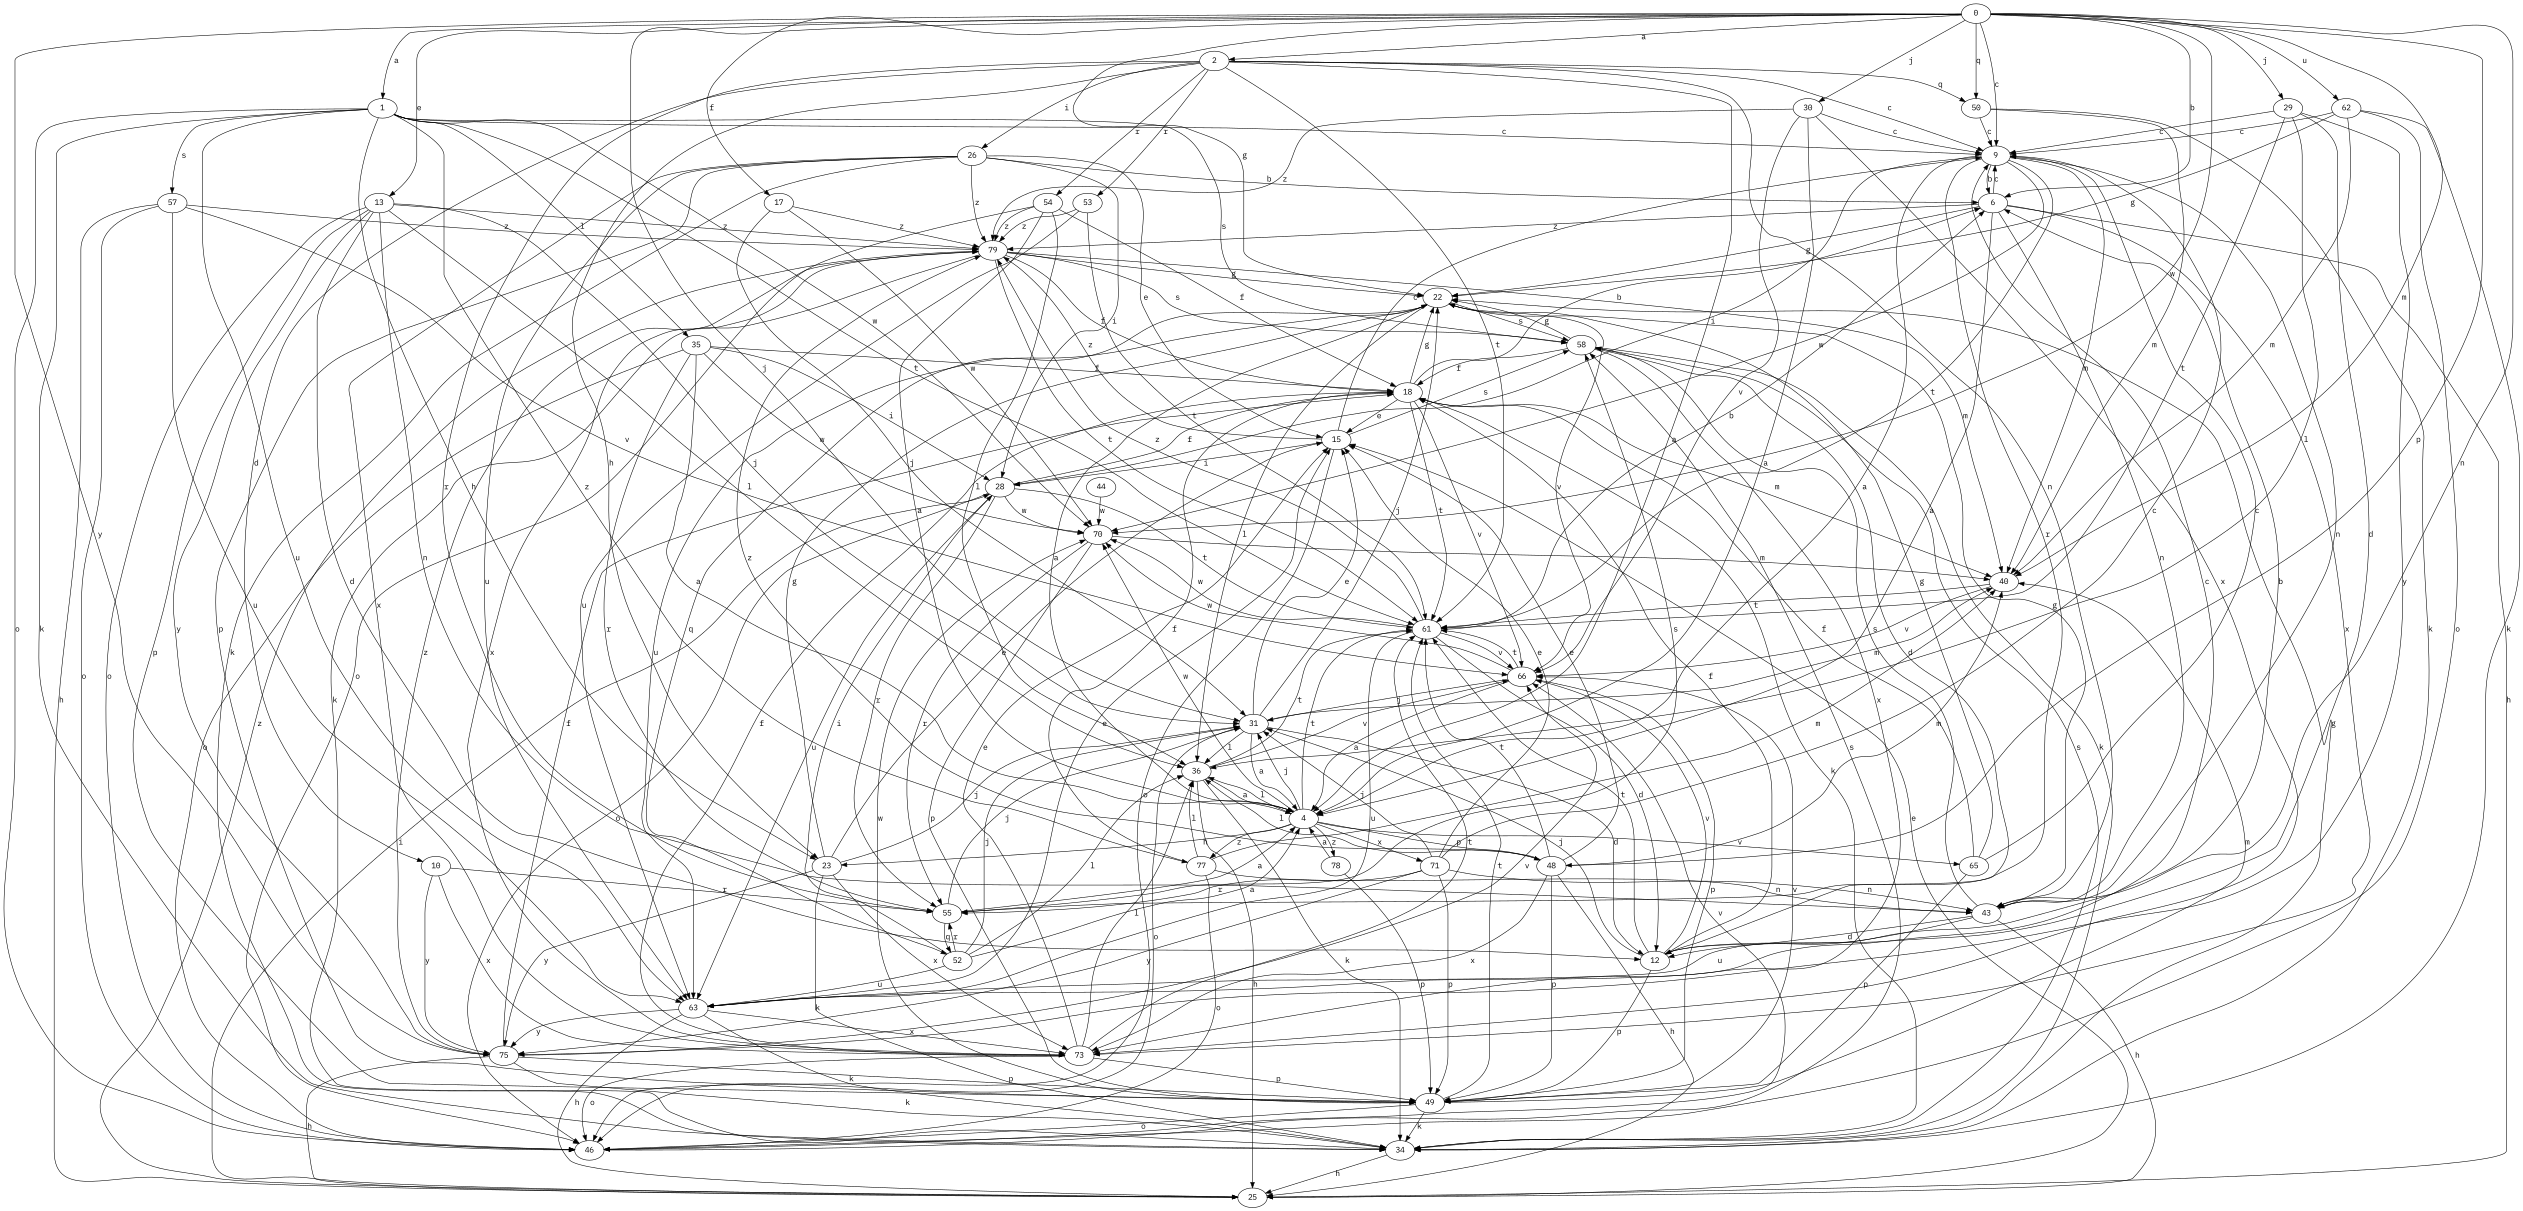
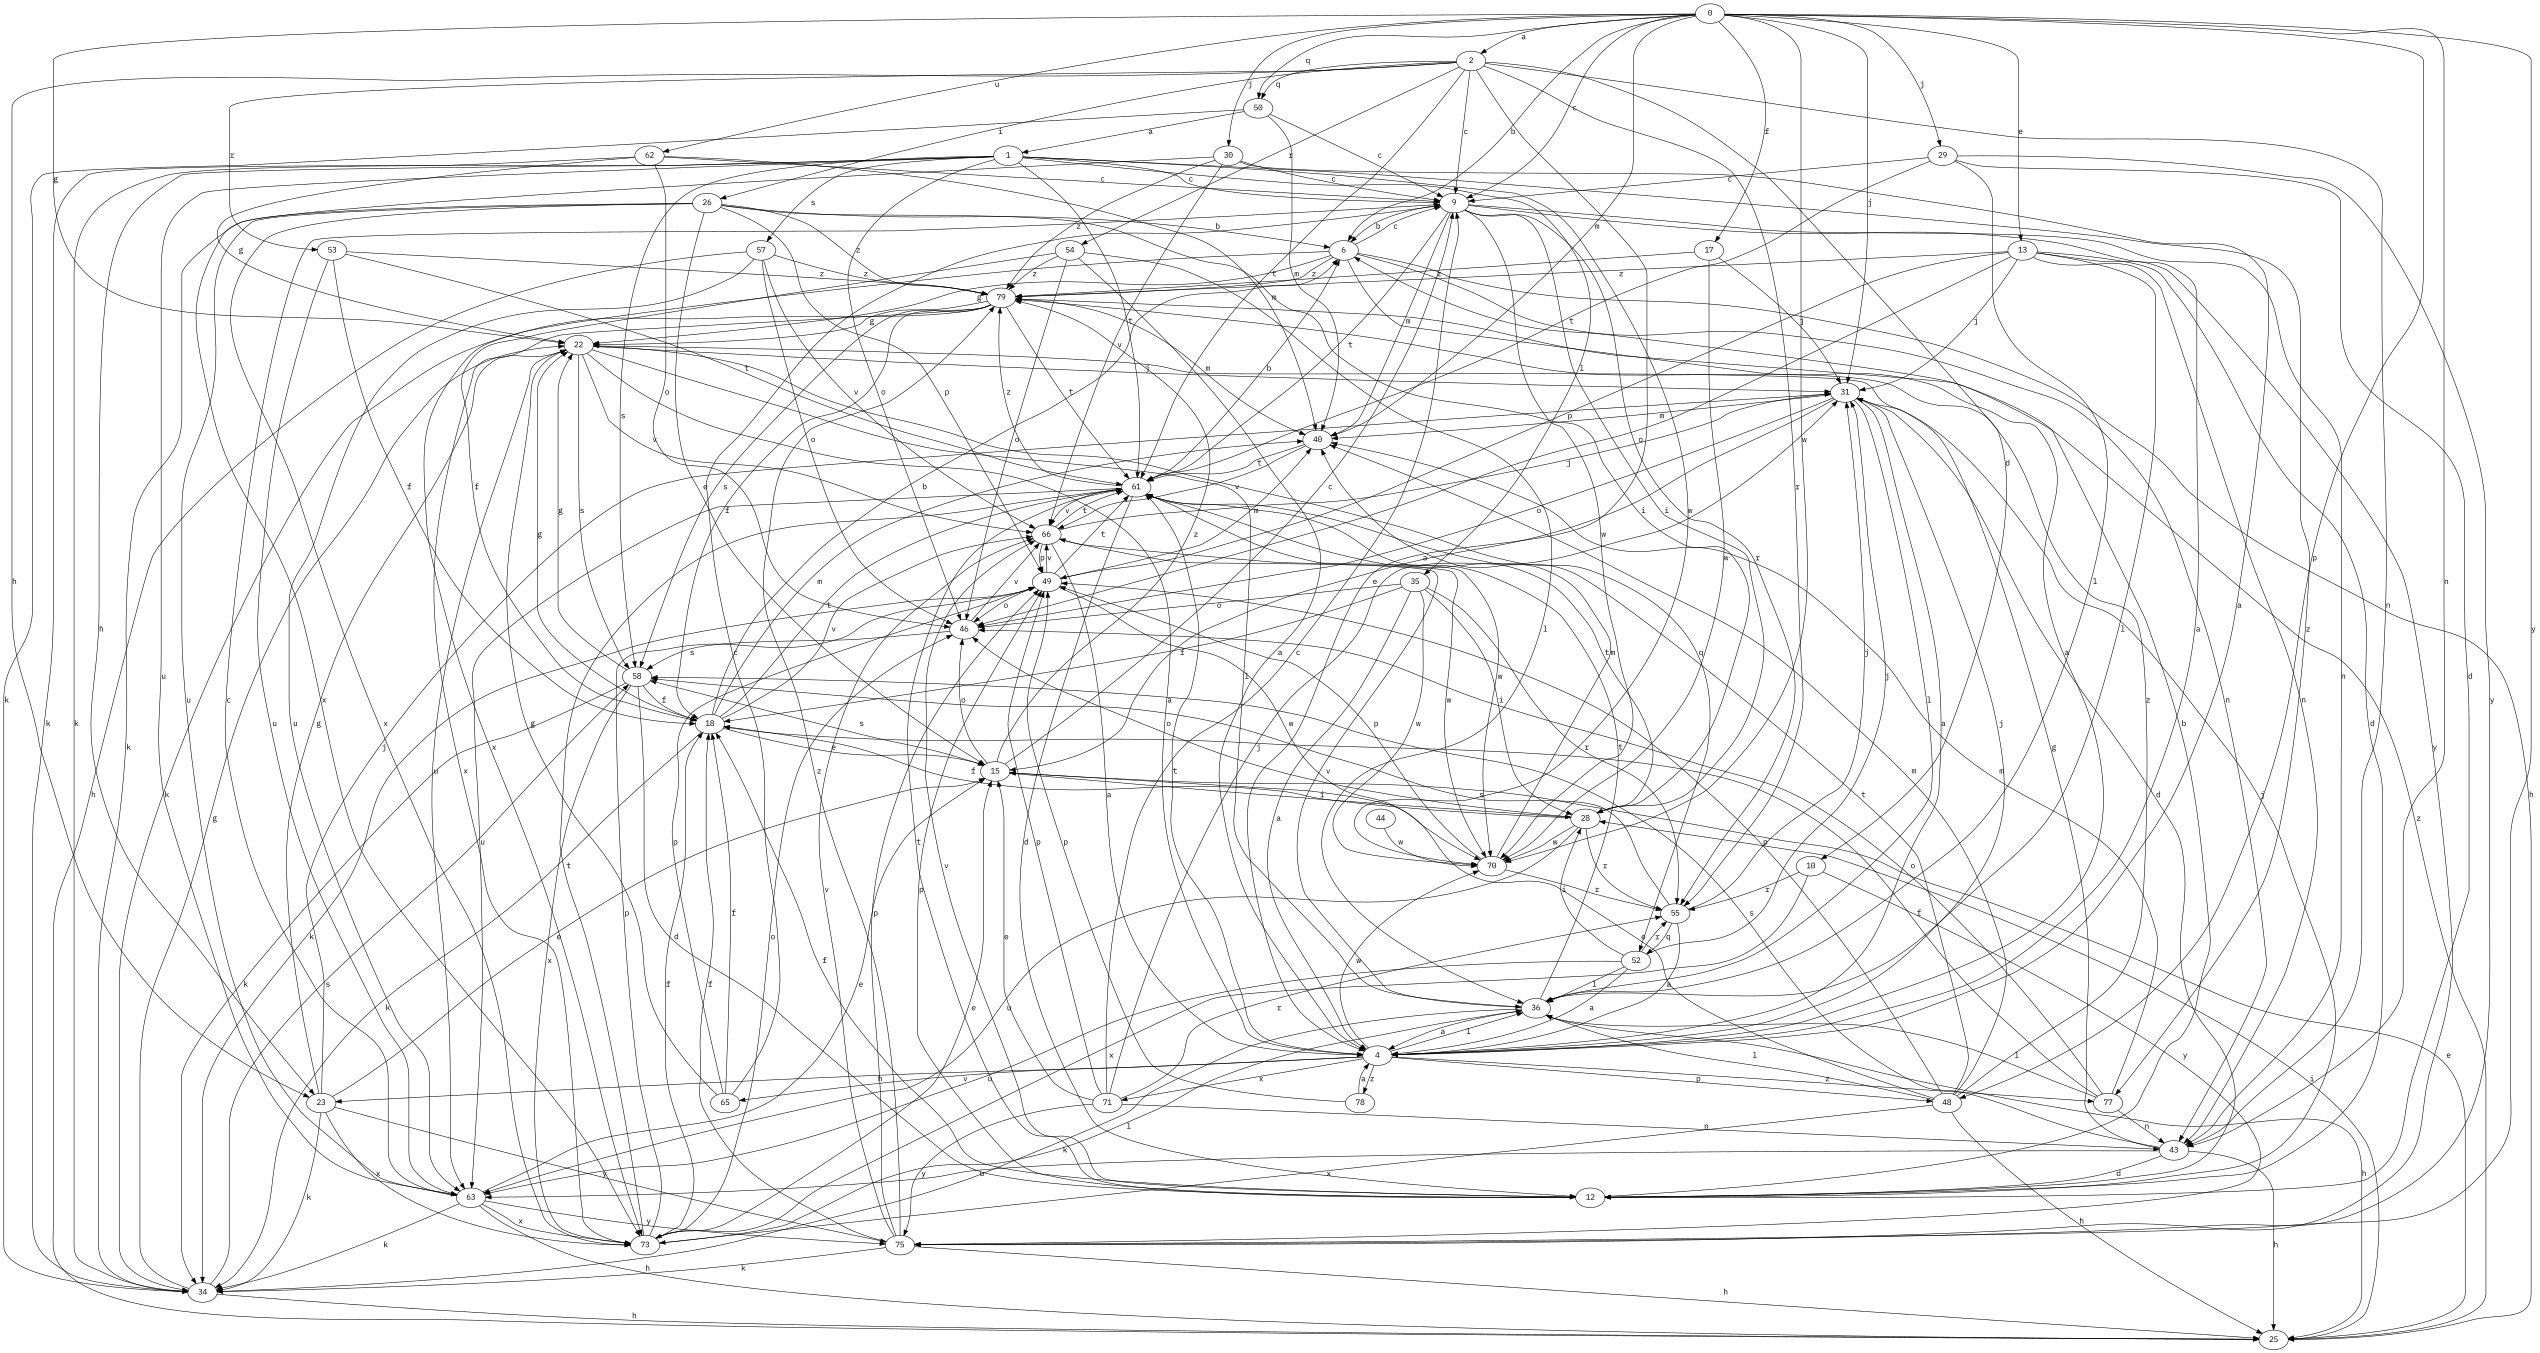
(1152, 19) -> (1136, 132)
(1385, 530) -> (1178, 374)
none -> (446, 570)
